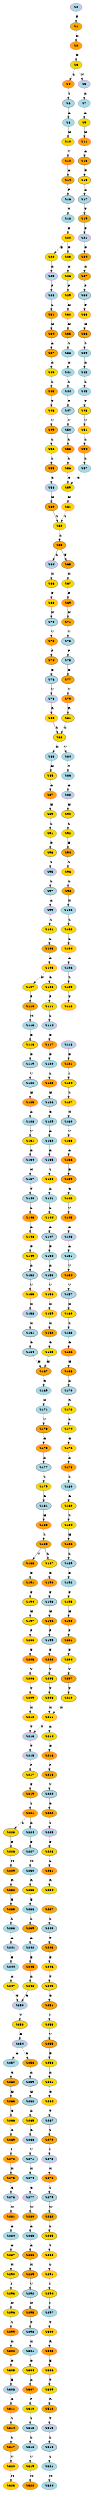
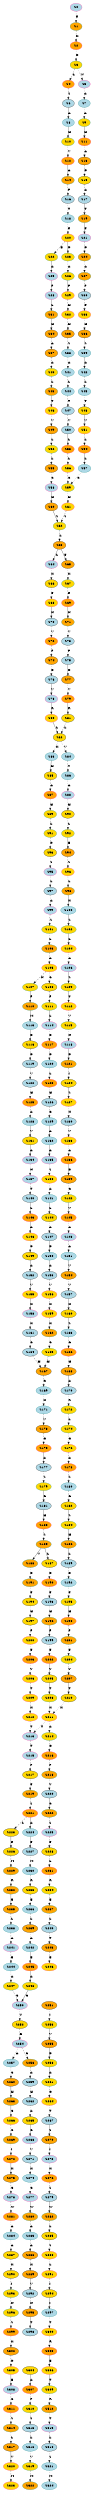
none -> (69, 1026)
none -> (49, 1899)
(49, 1986) -> none
(30, 2351) -> none
